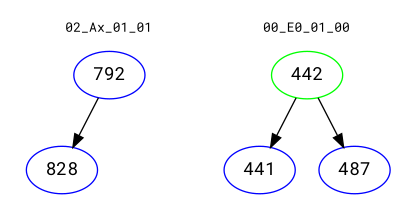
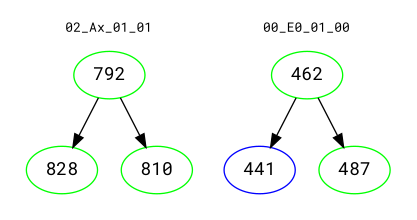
(109, 75) -> (109, 75)
(307, 75) -> (307, 75)
(62, 170) -> (62, 170)
none -> (157, 170)
(355, 170) -> (355, 170)
